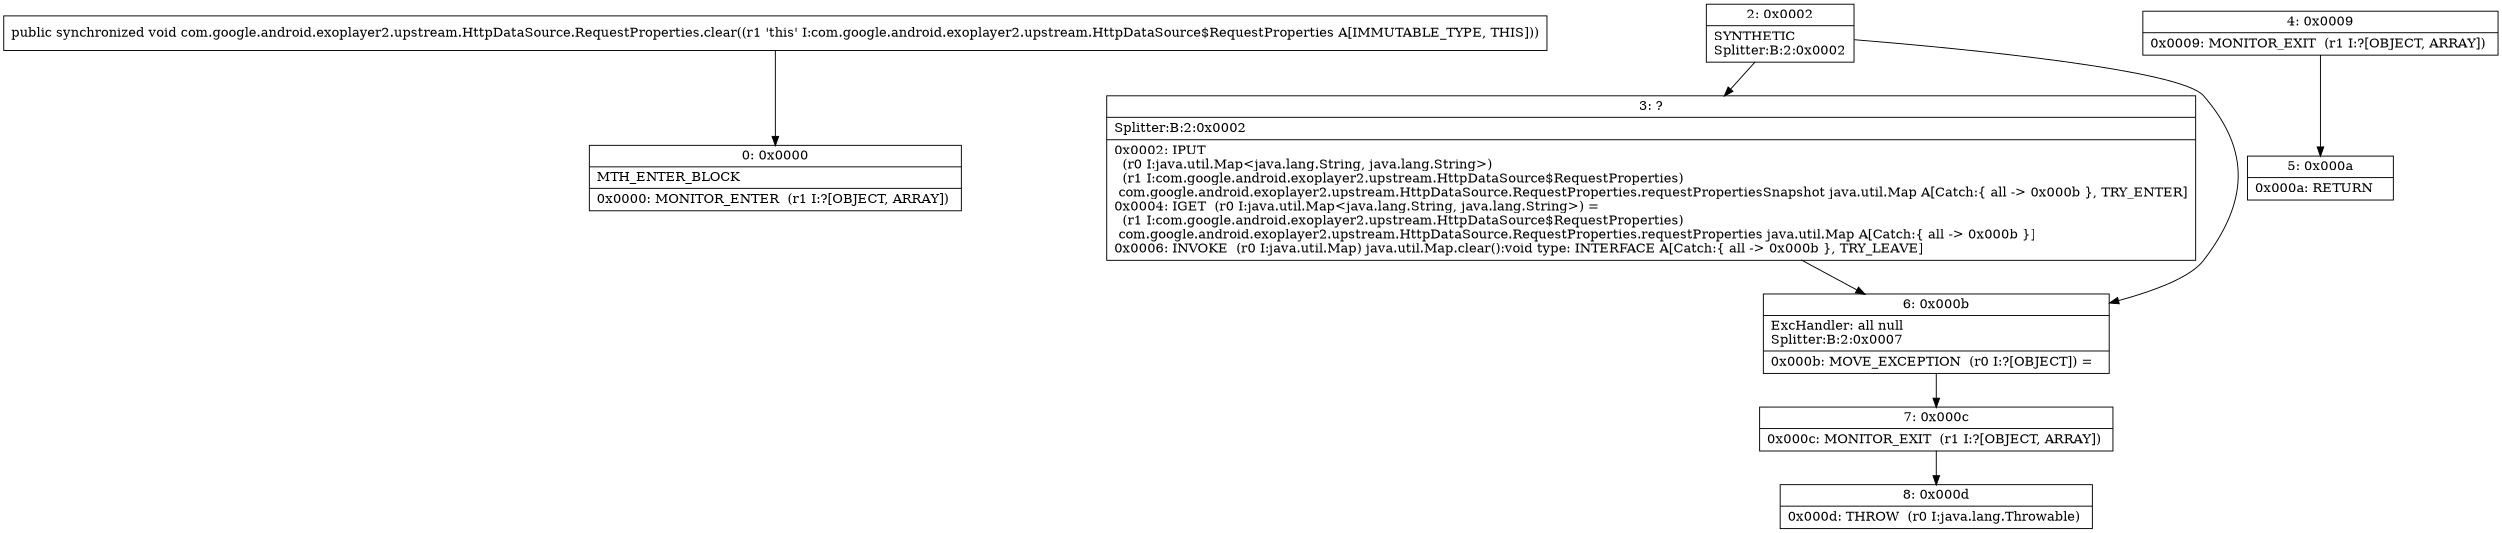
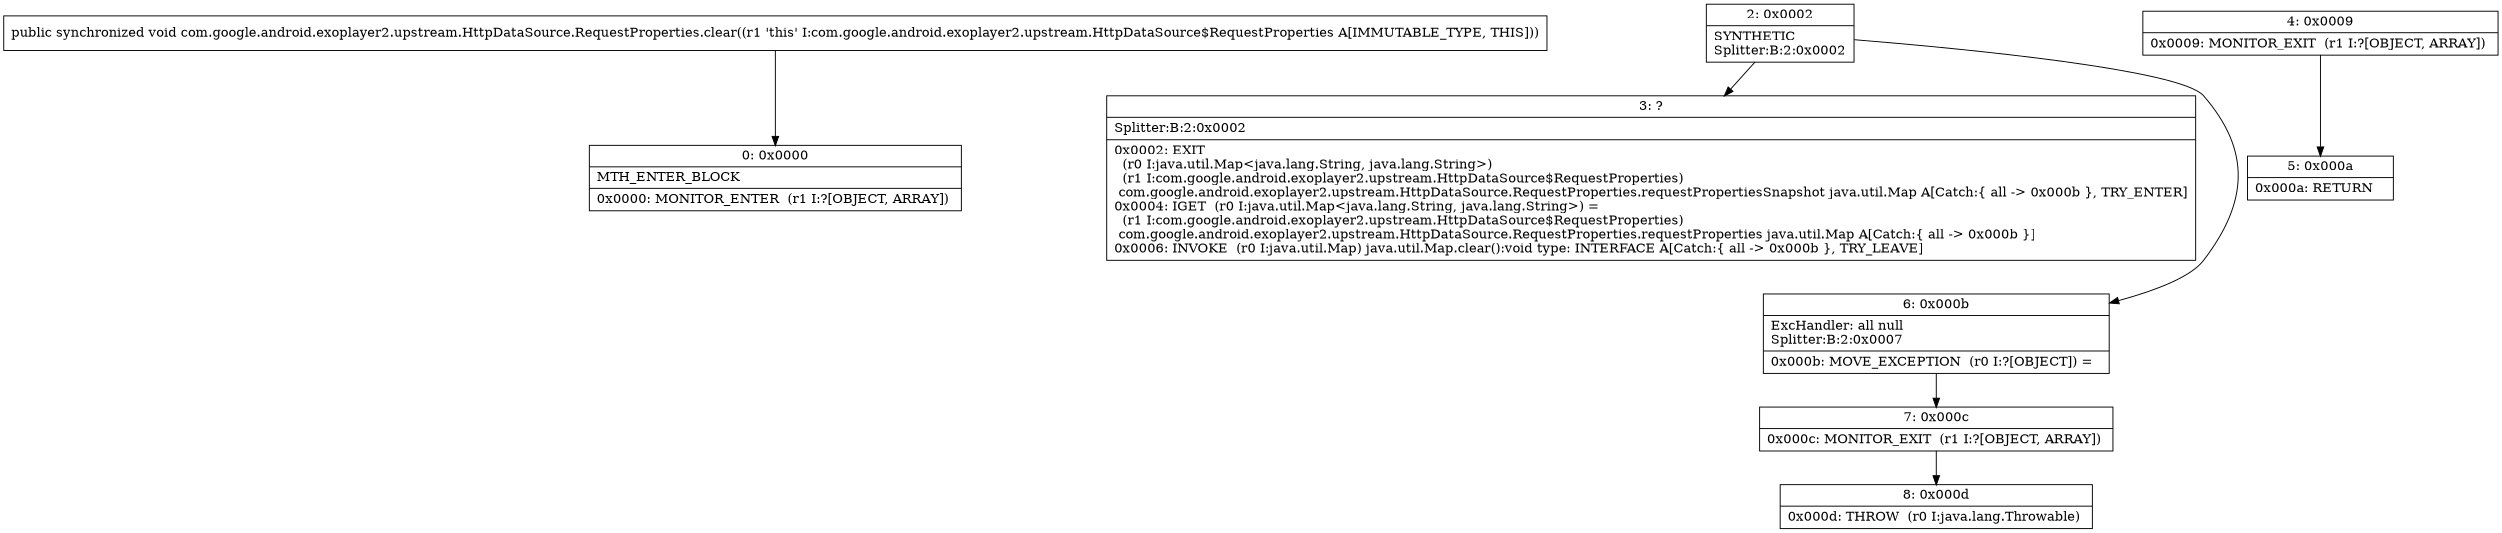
(1164, 150) -> (1164, 150)
(1829, 275) -> none
